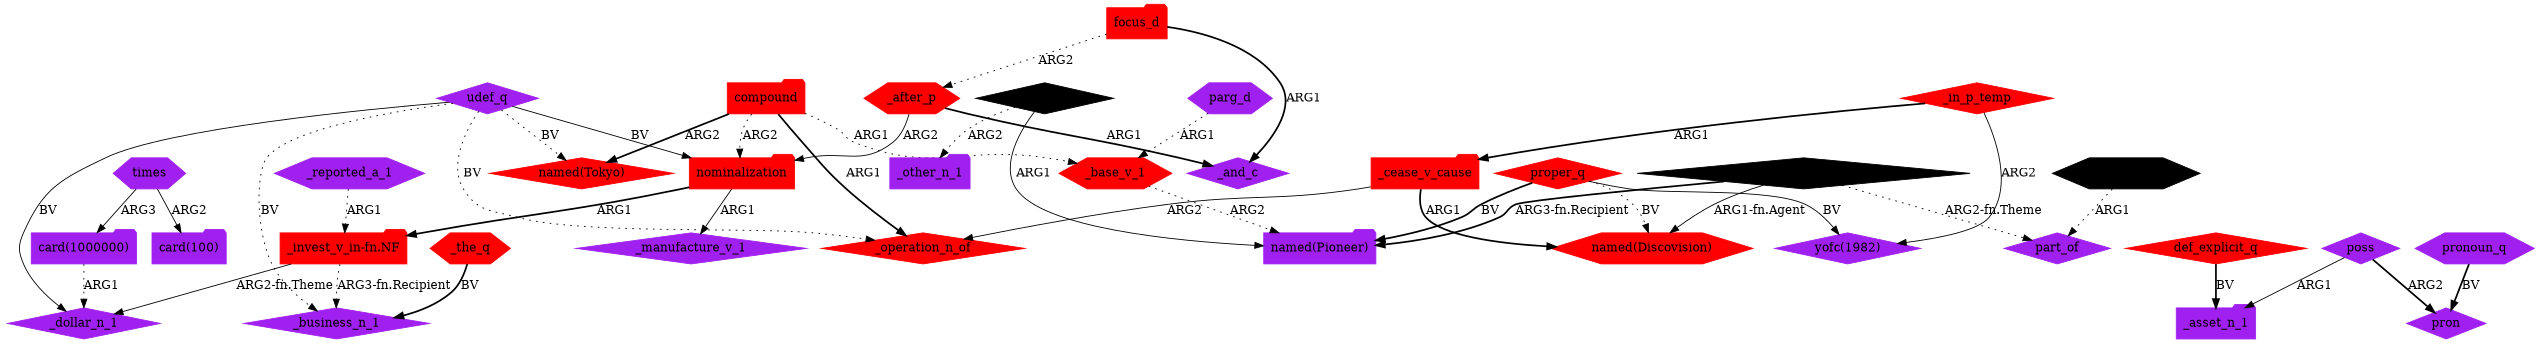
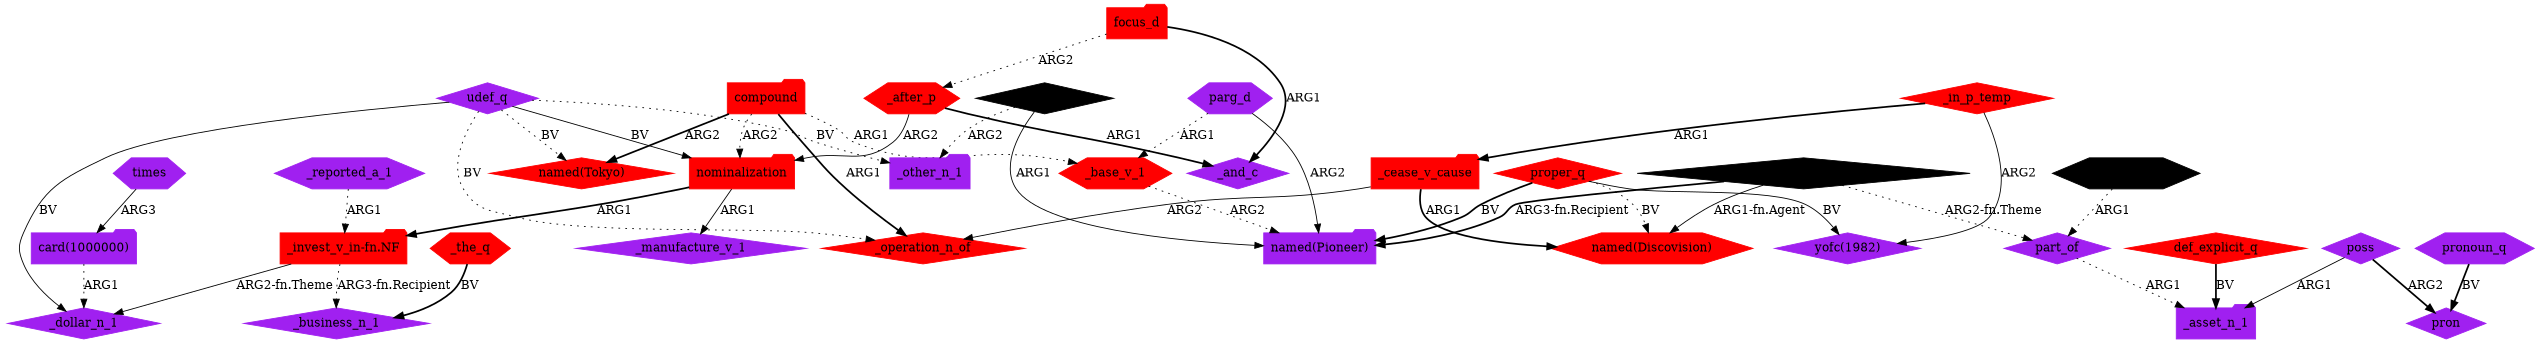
(278, 148) -> (709, 116)
none -> (1298, 161)
(189, 248) -> none
none -> (2126, 281)
